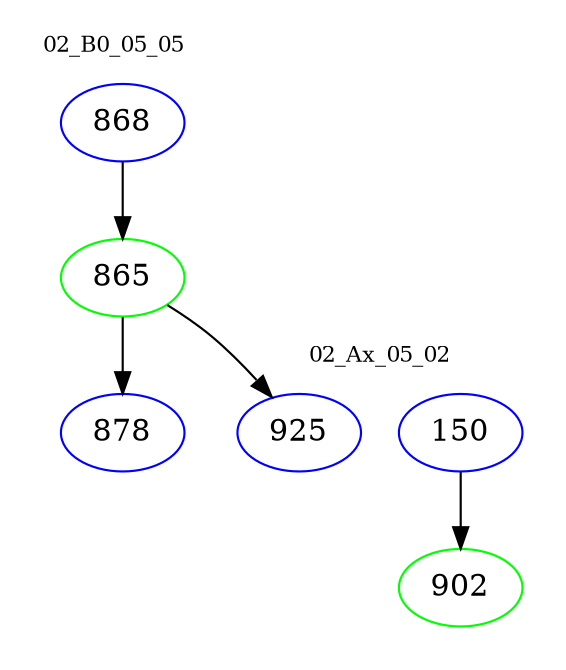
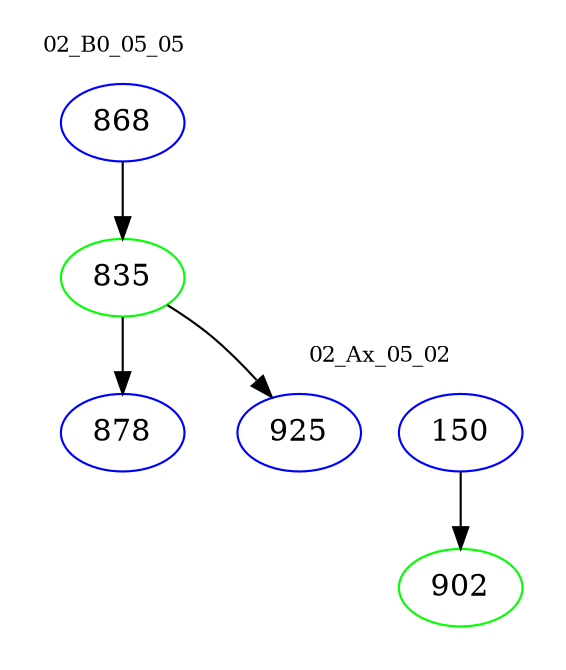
(123, 278) -> (123, 278)
